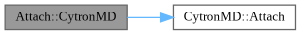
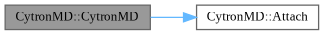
(66, 17) -> (78, 17)
